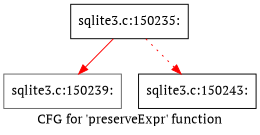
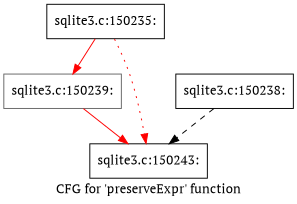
none -> (235, 91)
none -> (102, 123)
